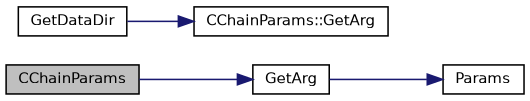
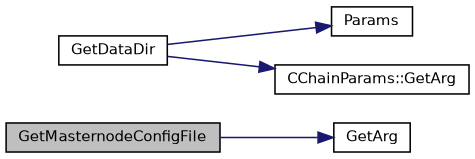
(73, 79) -> (113, 138)
(378, 79) -> (242, 36)
